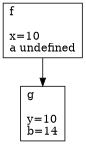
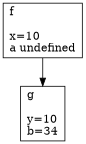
(43, 114) -> (43, 114)
